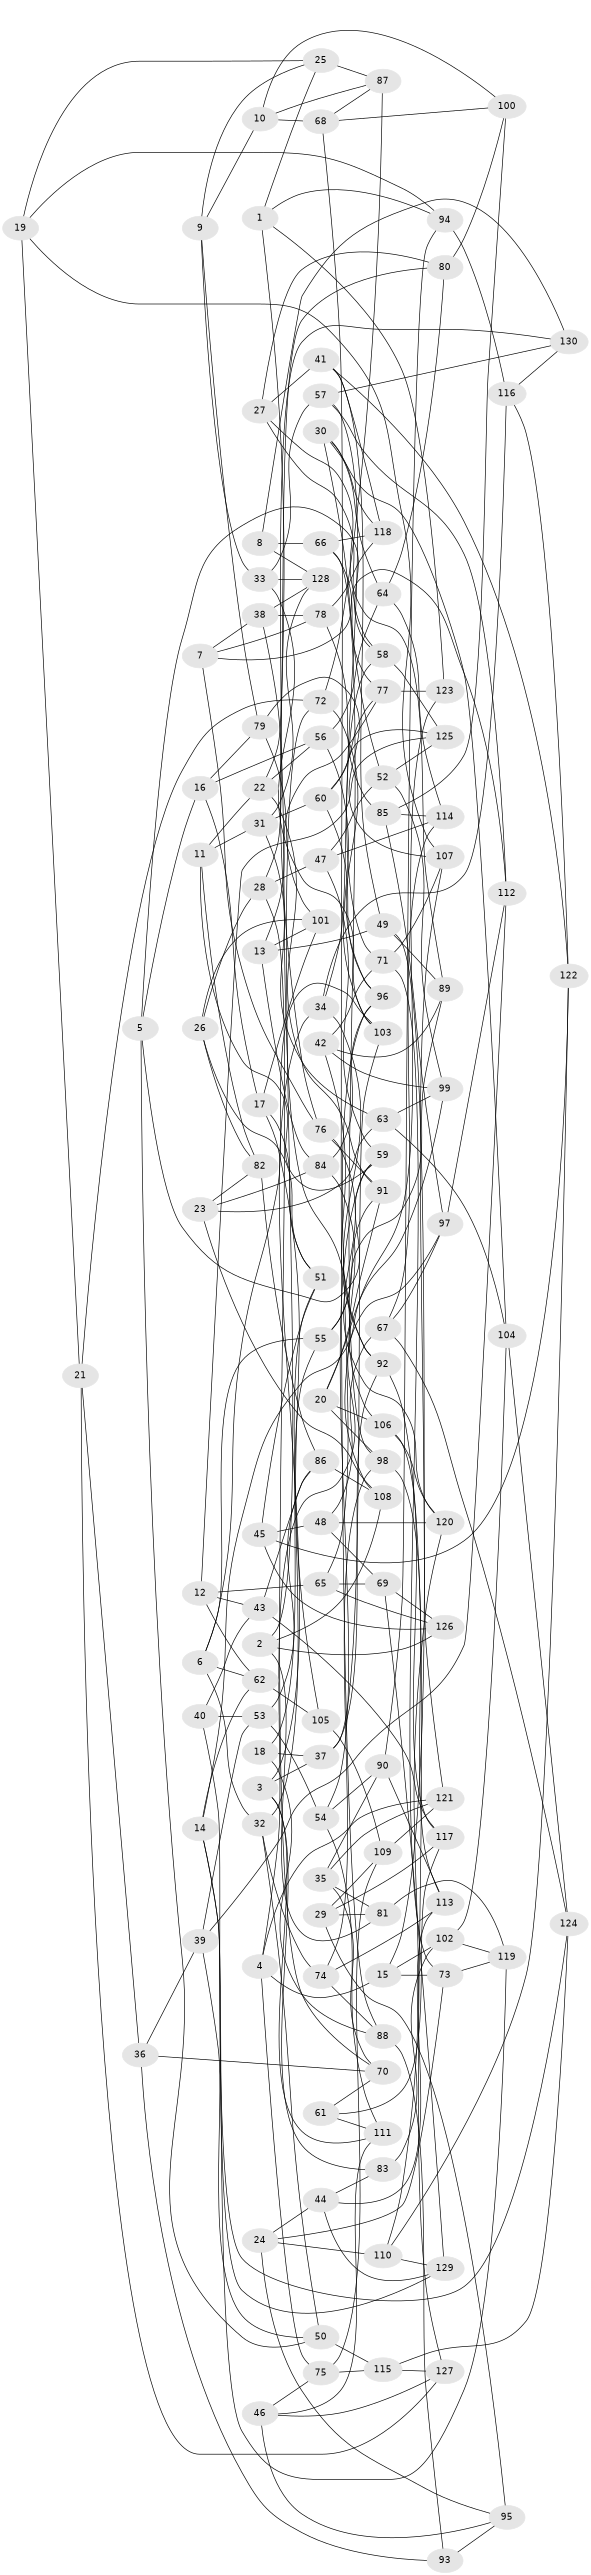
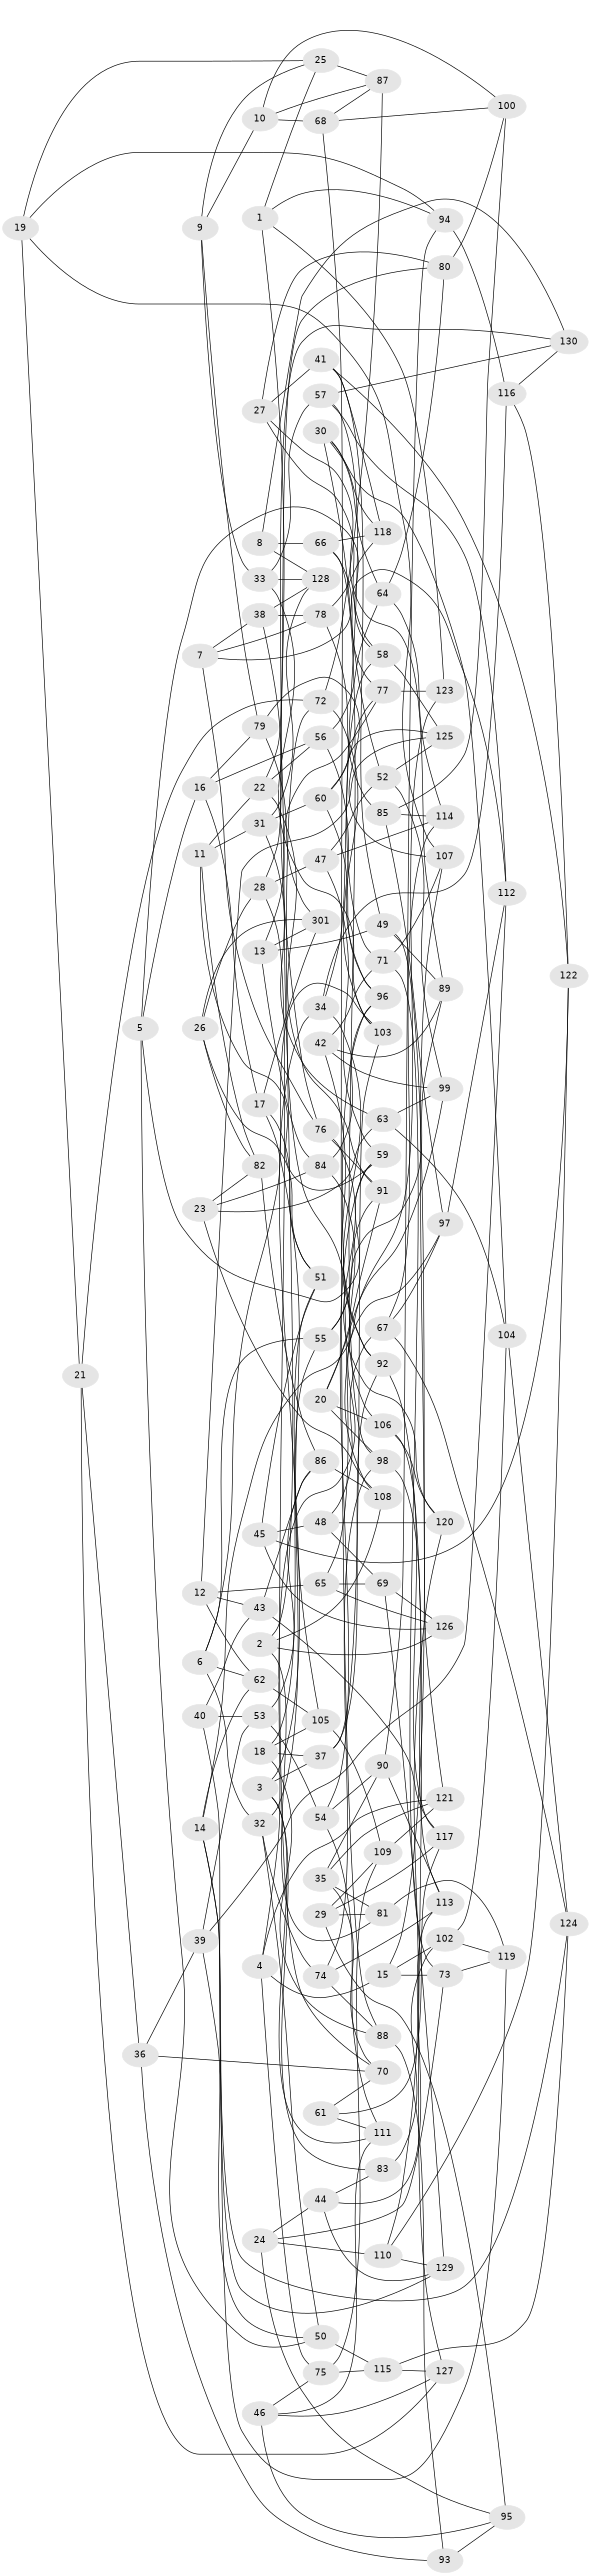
(321, 921) -> (321, 921)
none -> (297, 1733)
